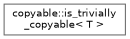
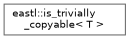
(65, 20) -> (65, 20)
